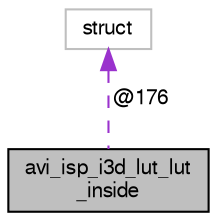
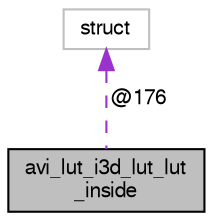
(108, 180) -> (106, 180)
